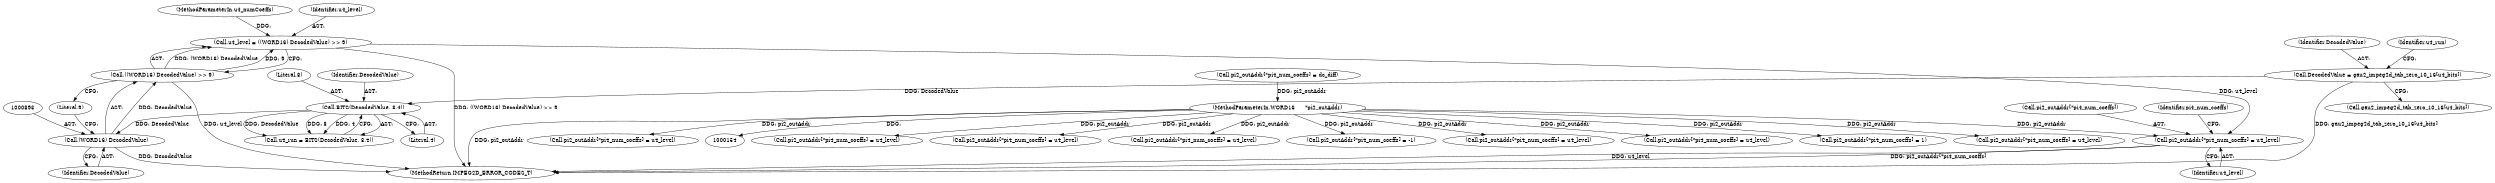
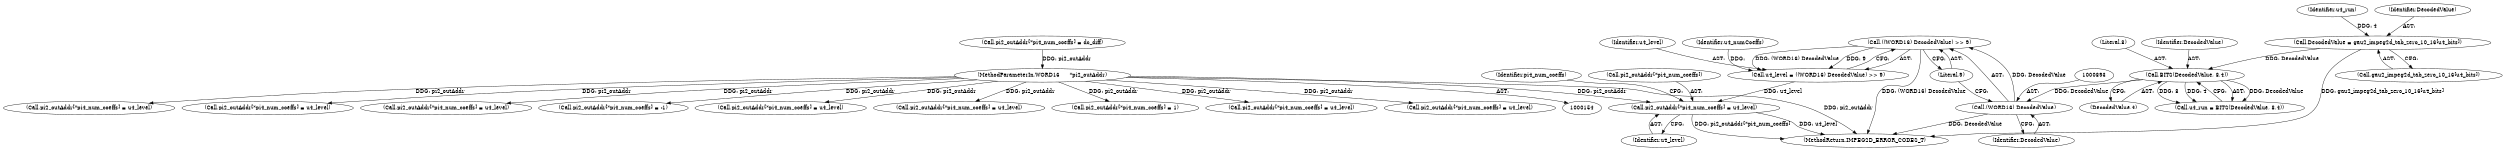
(225, 10) -> (1730, 43)
none -> (1949, 59)
(2411, 59) -> (2367, 26)
none -> (2384, 63)
(441, 66) -> none
(223, 124) -> (1924, 92)
(895, 124) -> (1504, 92)
(422, 141) -> (2114, 108)
